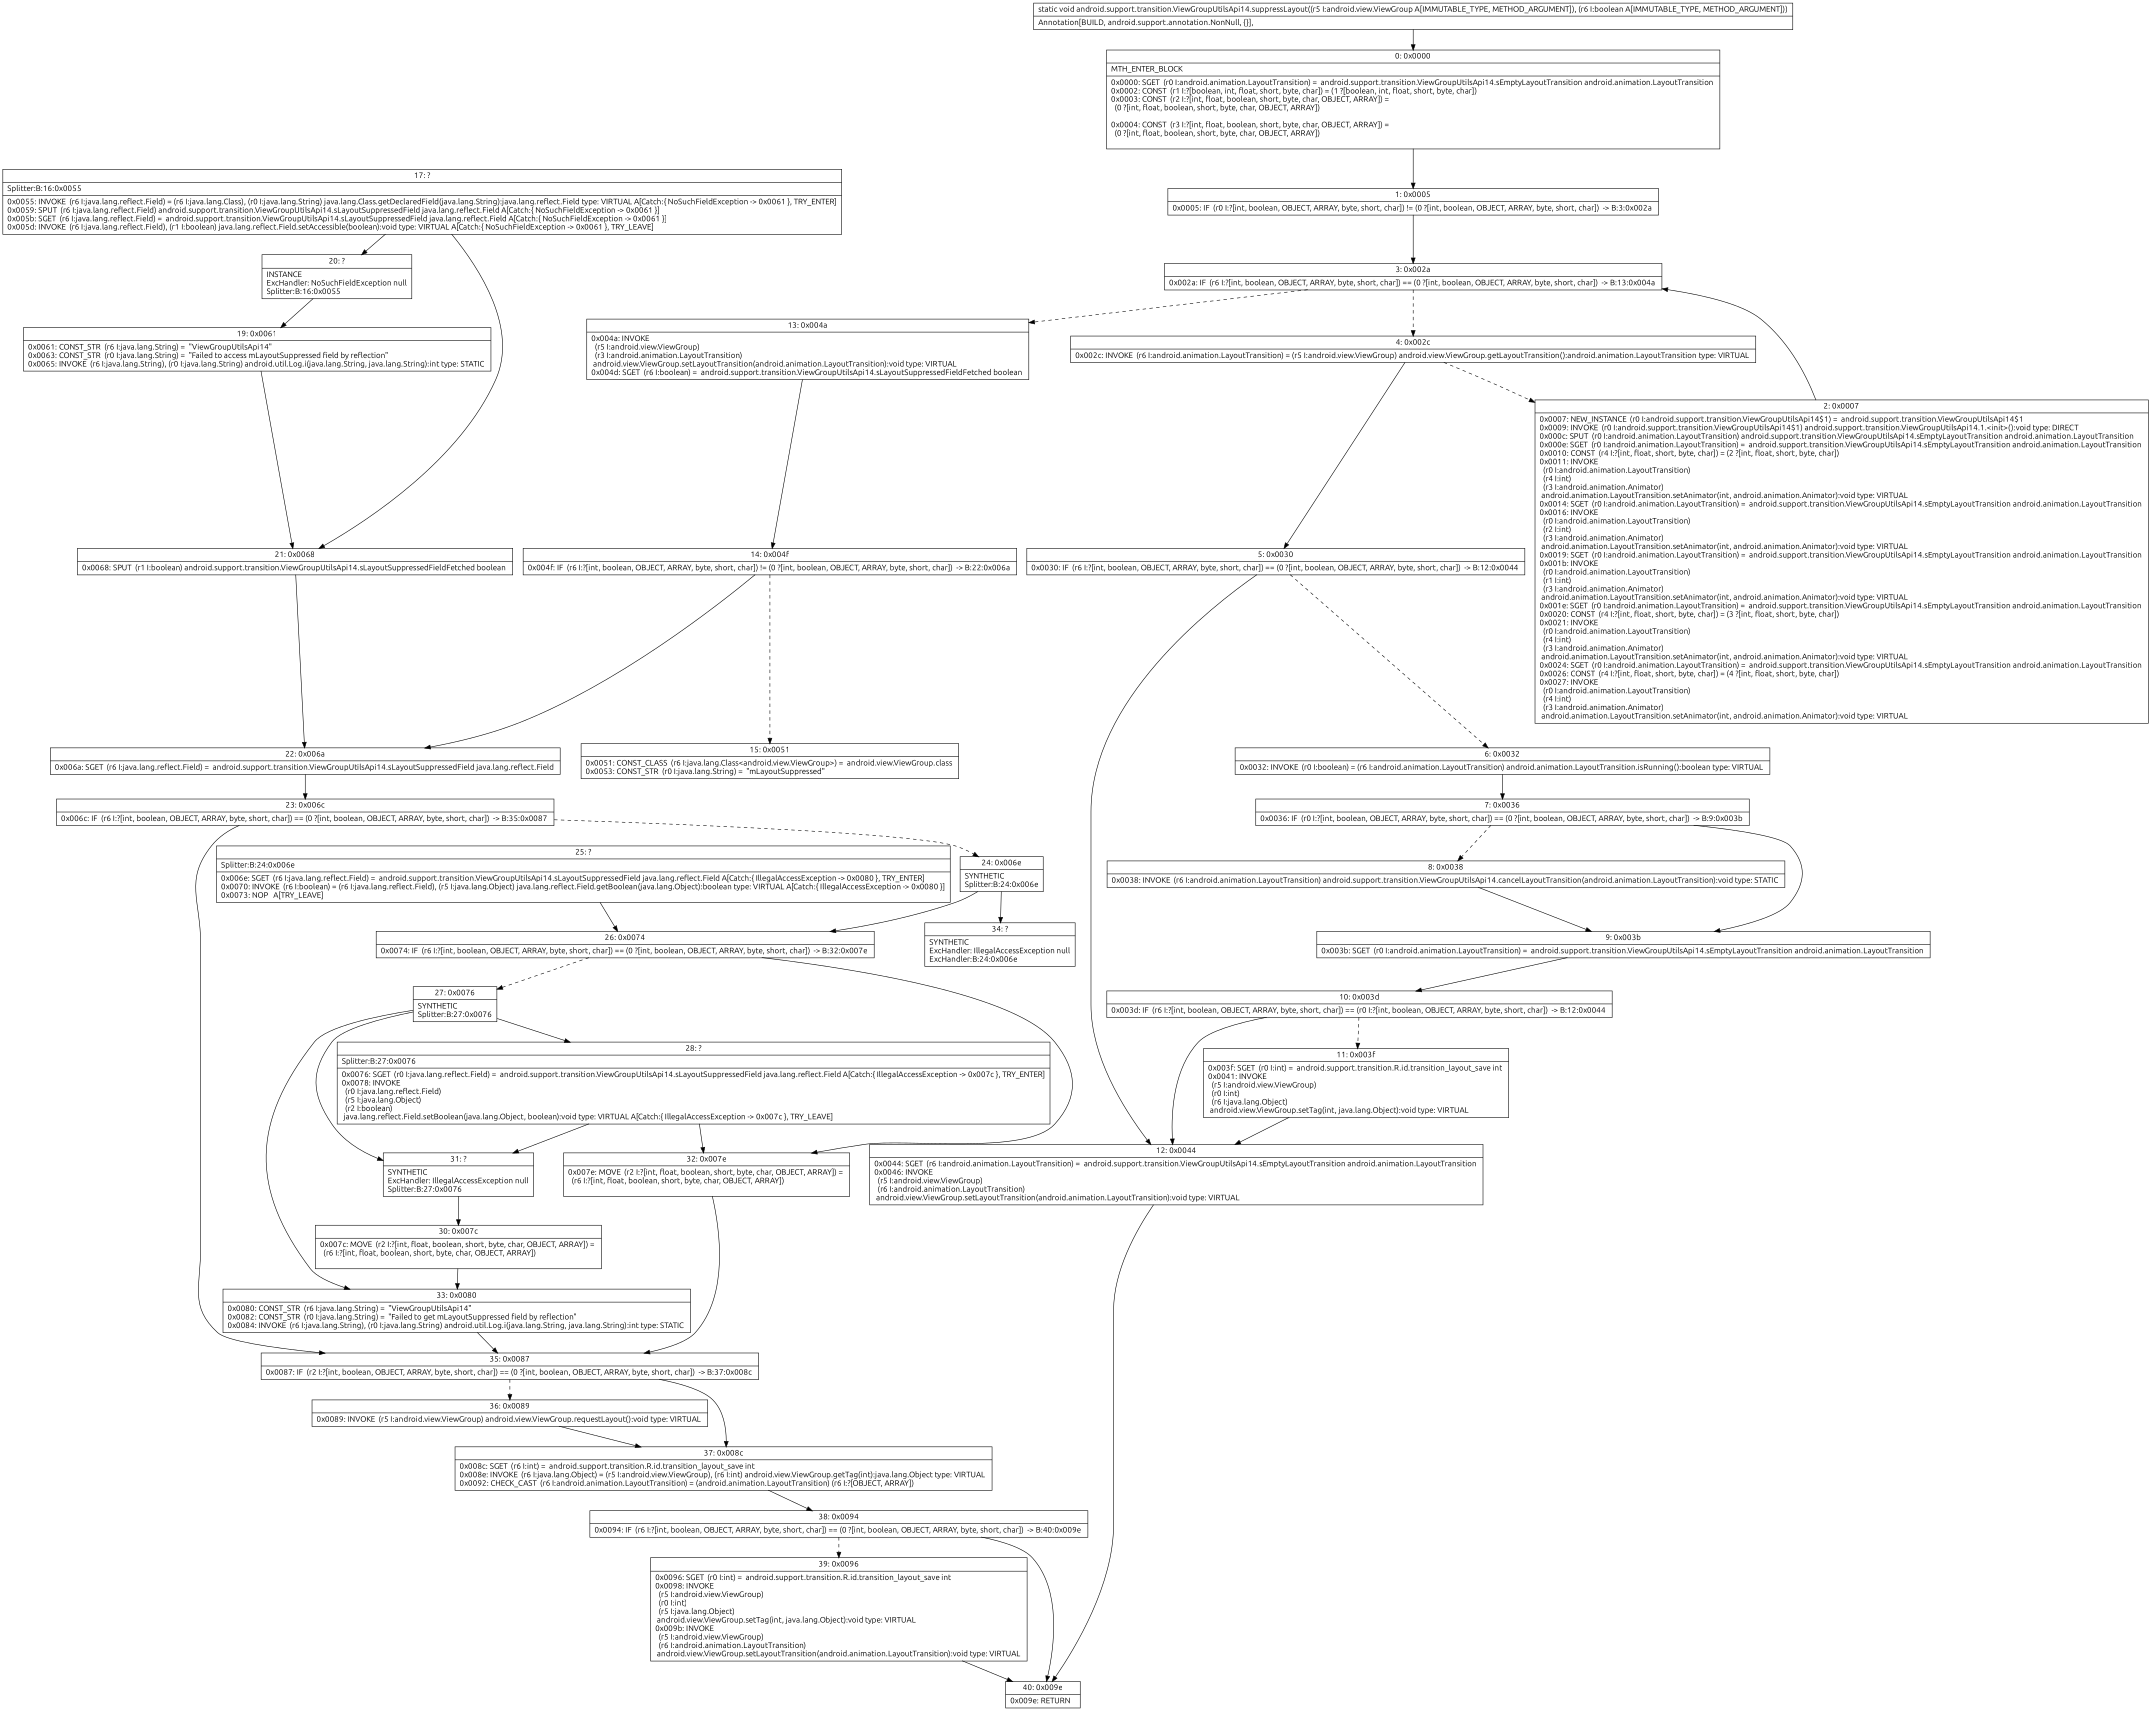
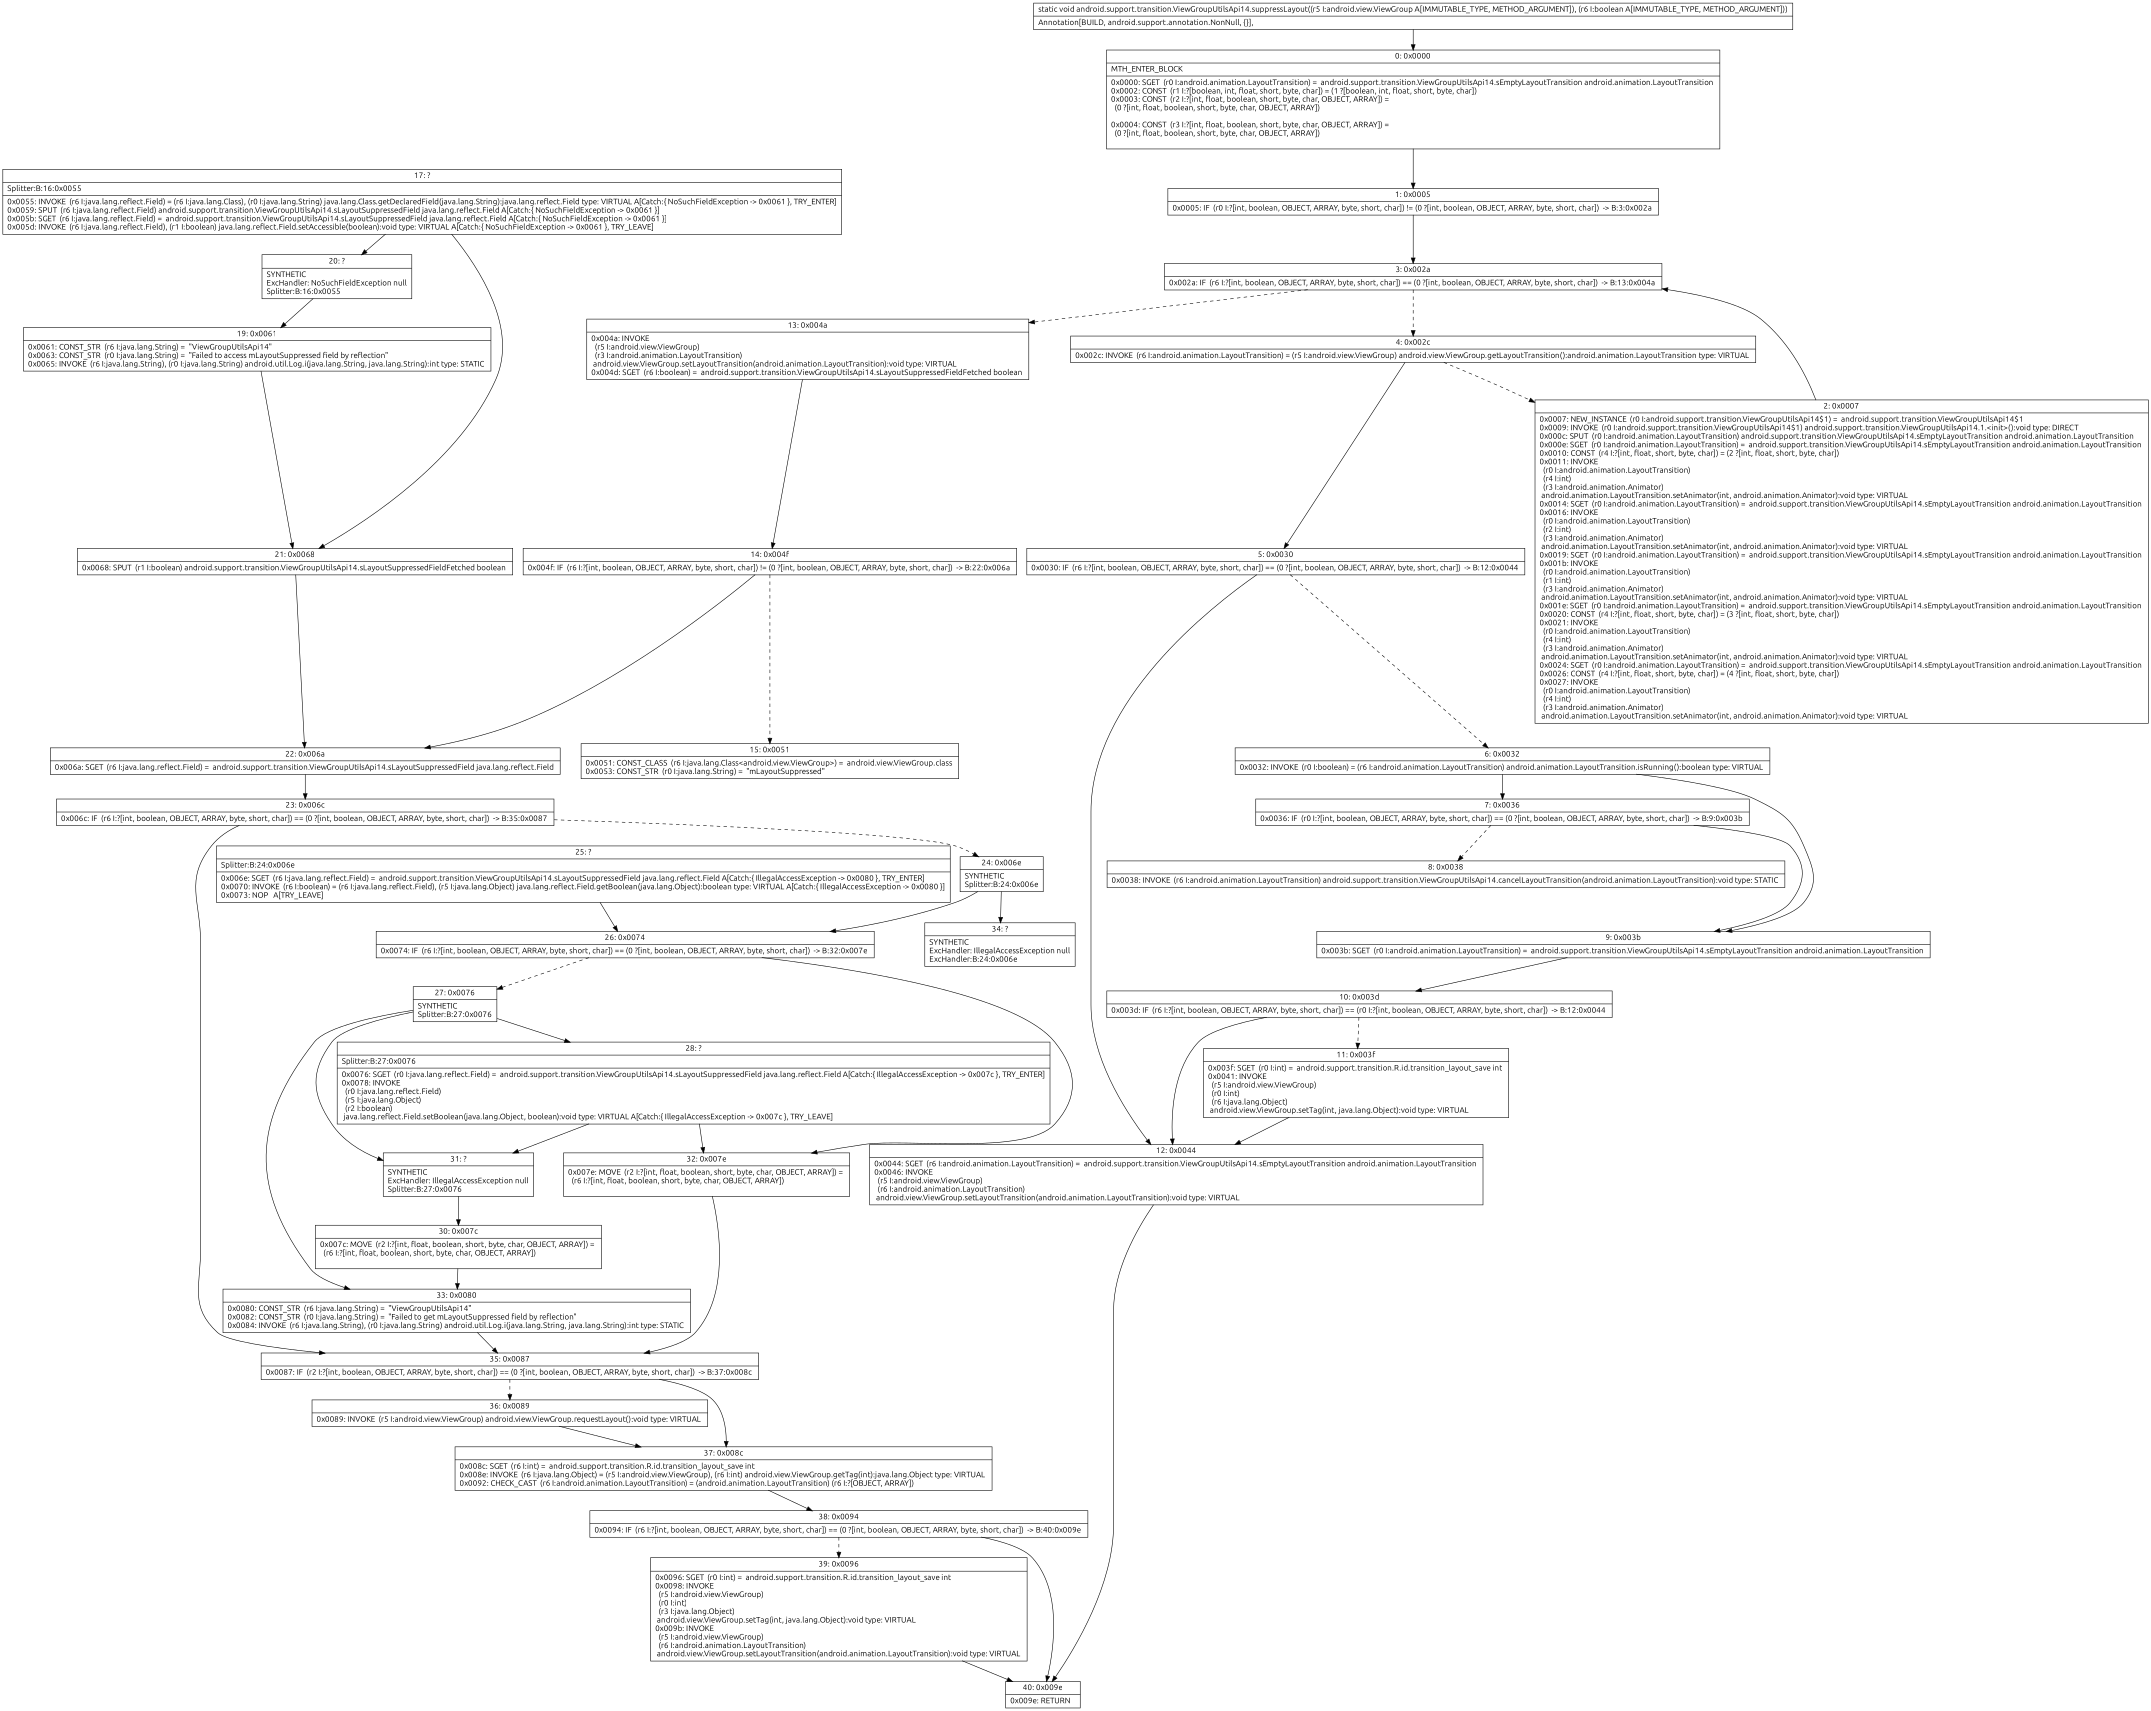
(284, 275) -> (286, 275)
(1532, 908) -> (1791, 823)
(695, 1612) -> (695, 1612)
